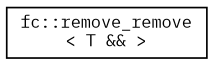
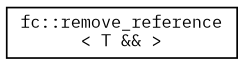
(107, 33) -> (122, 33)
